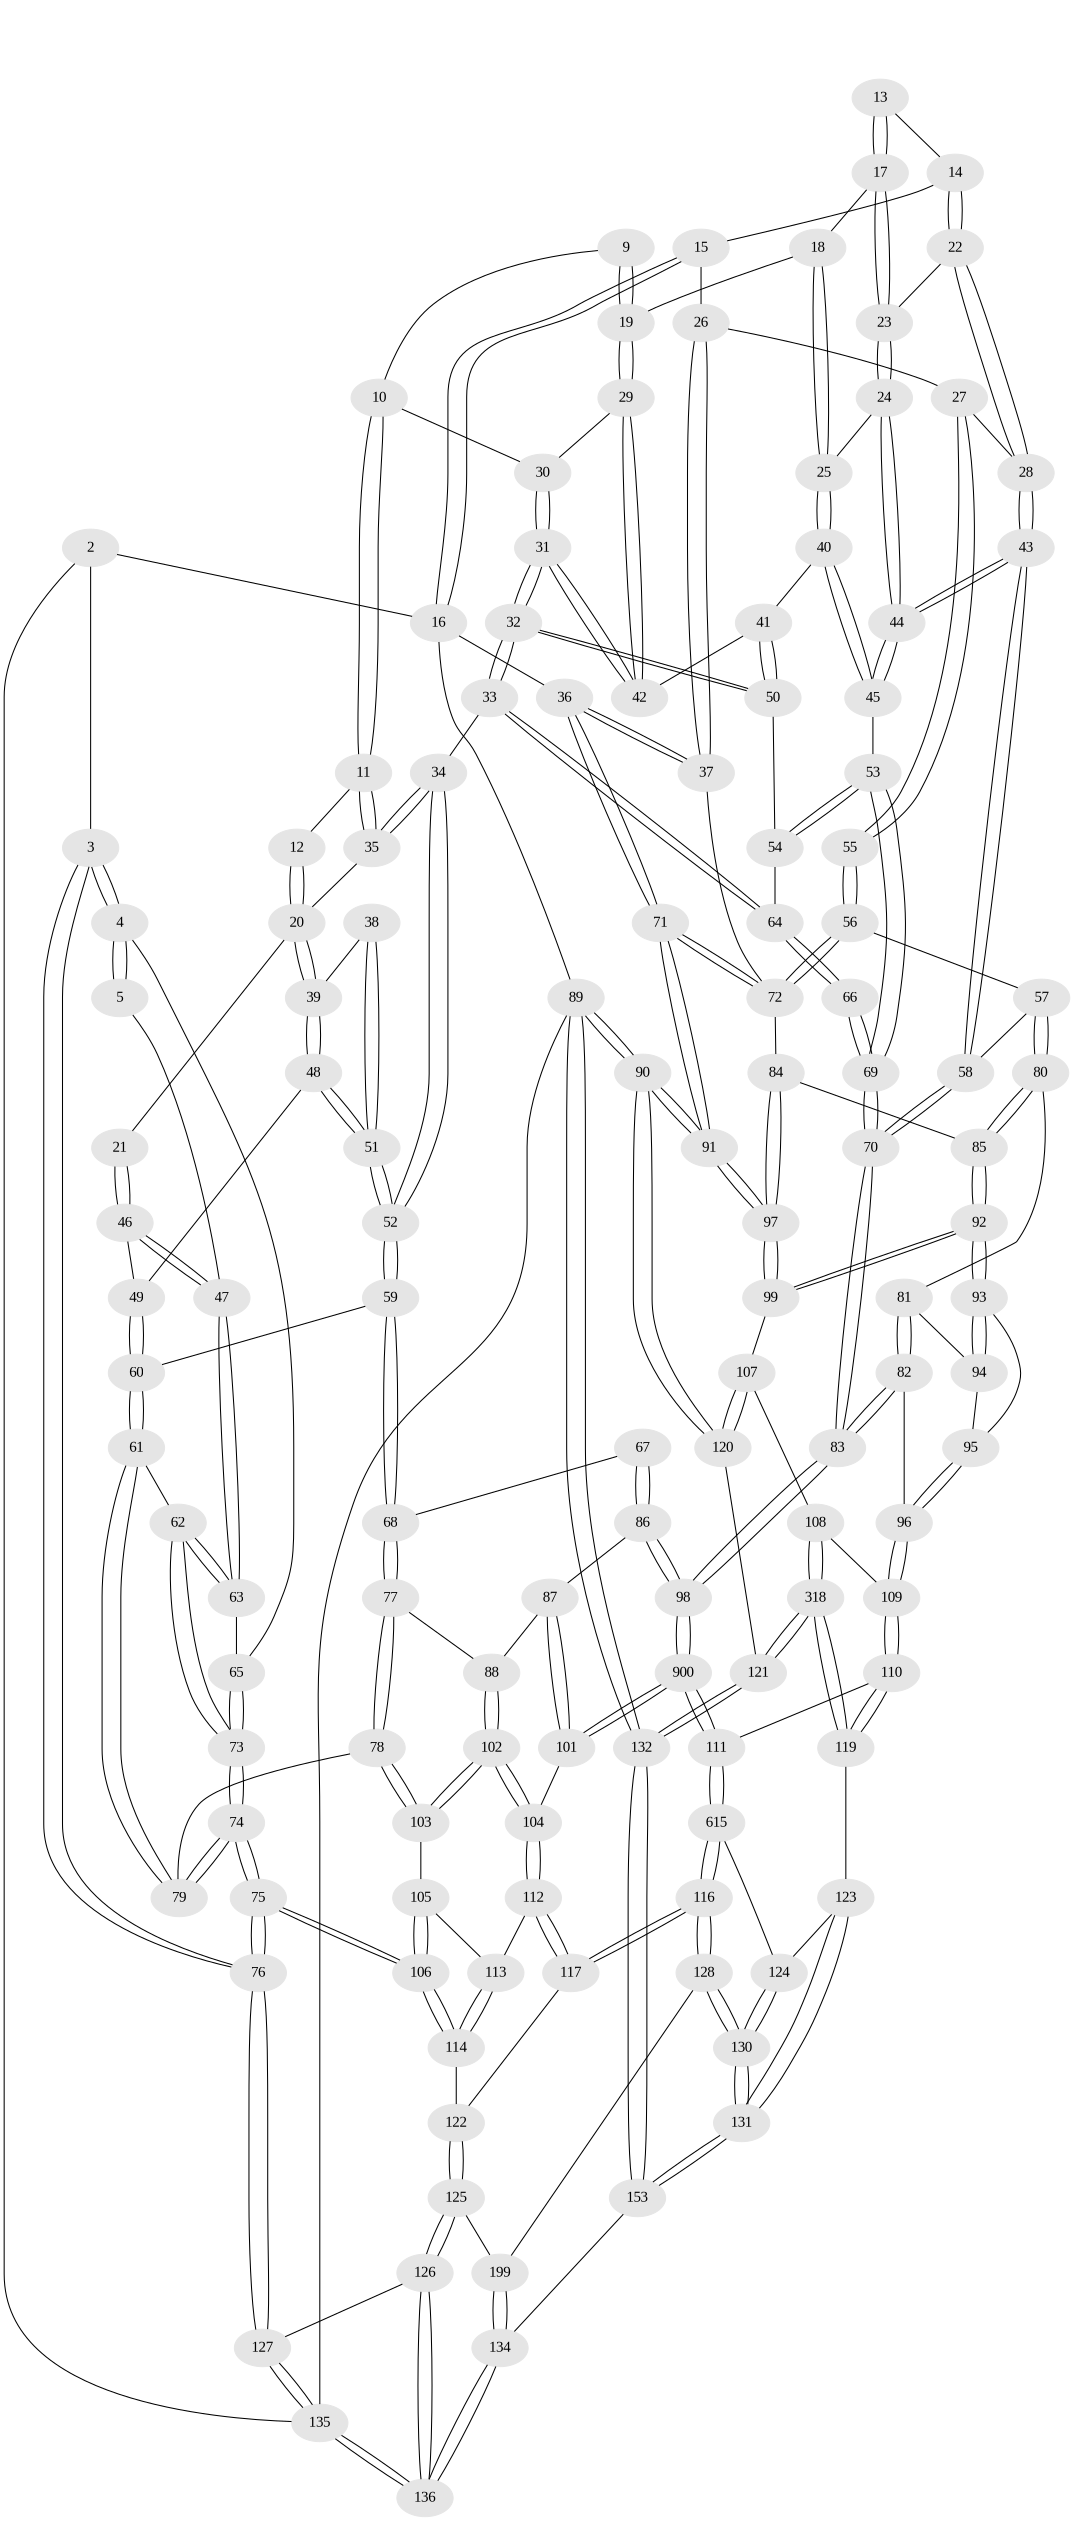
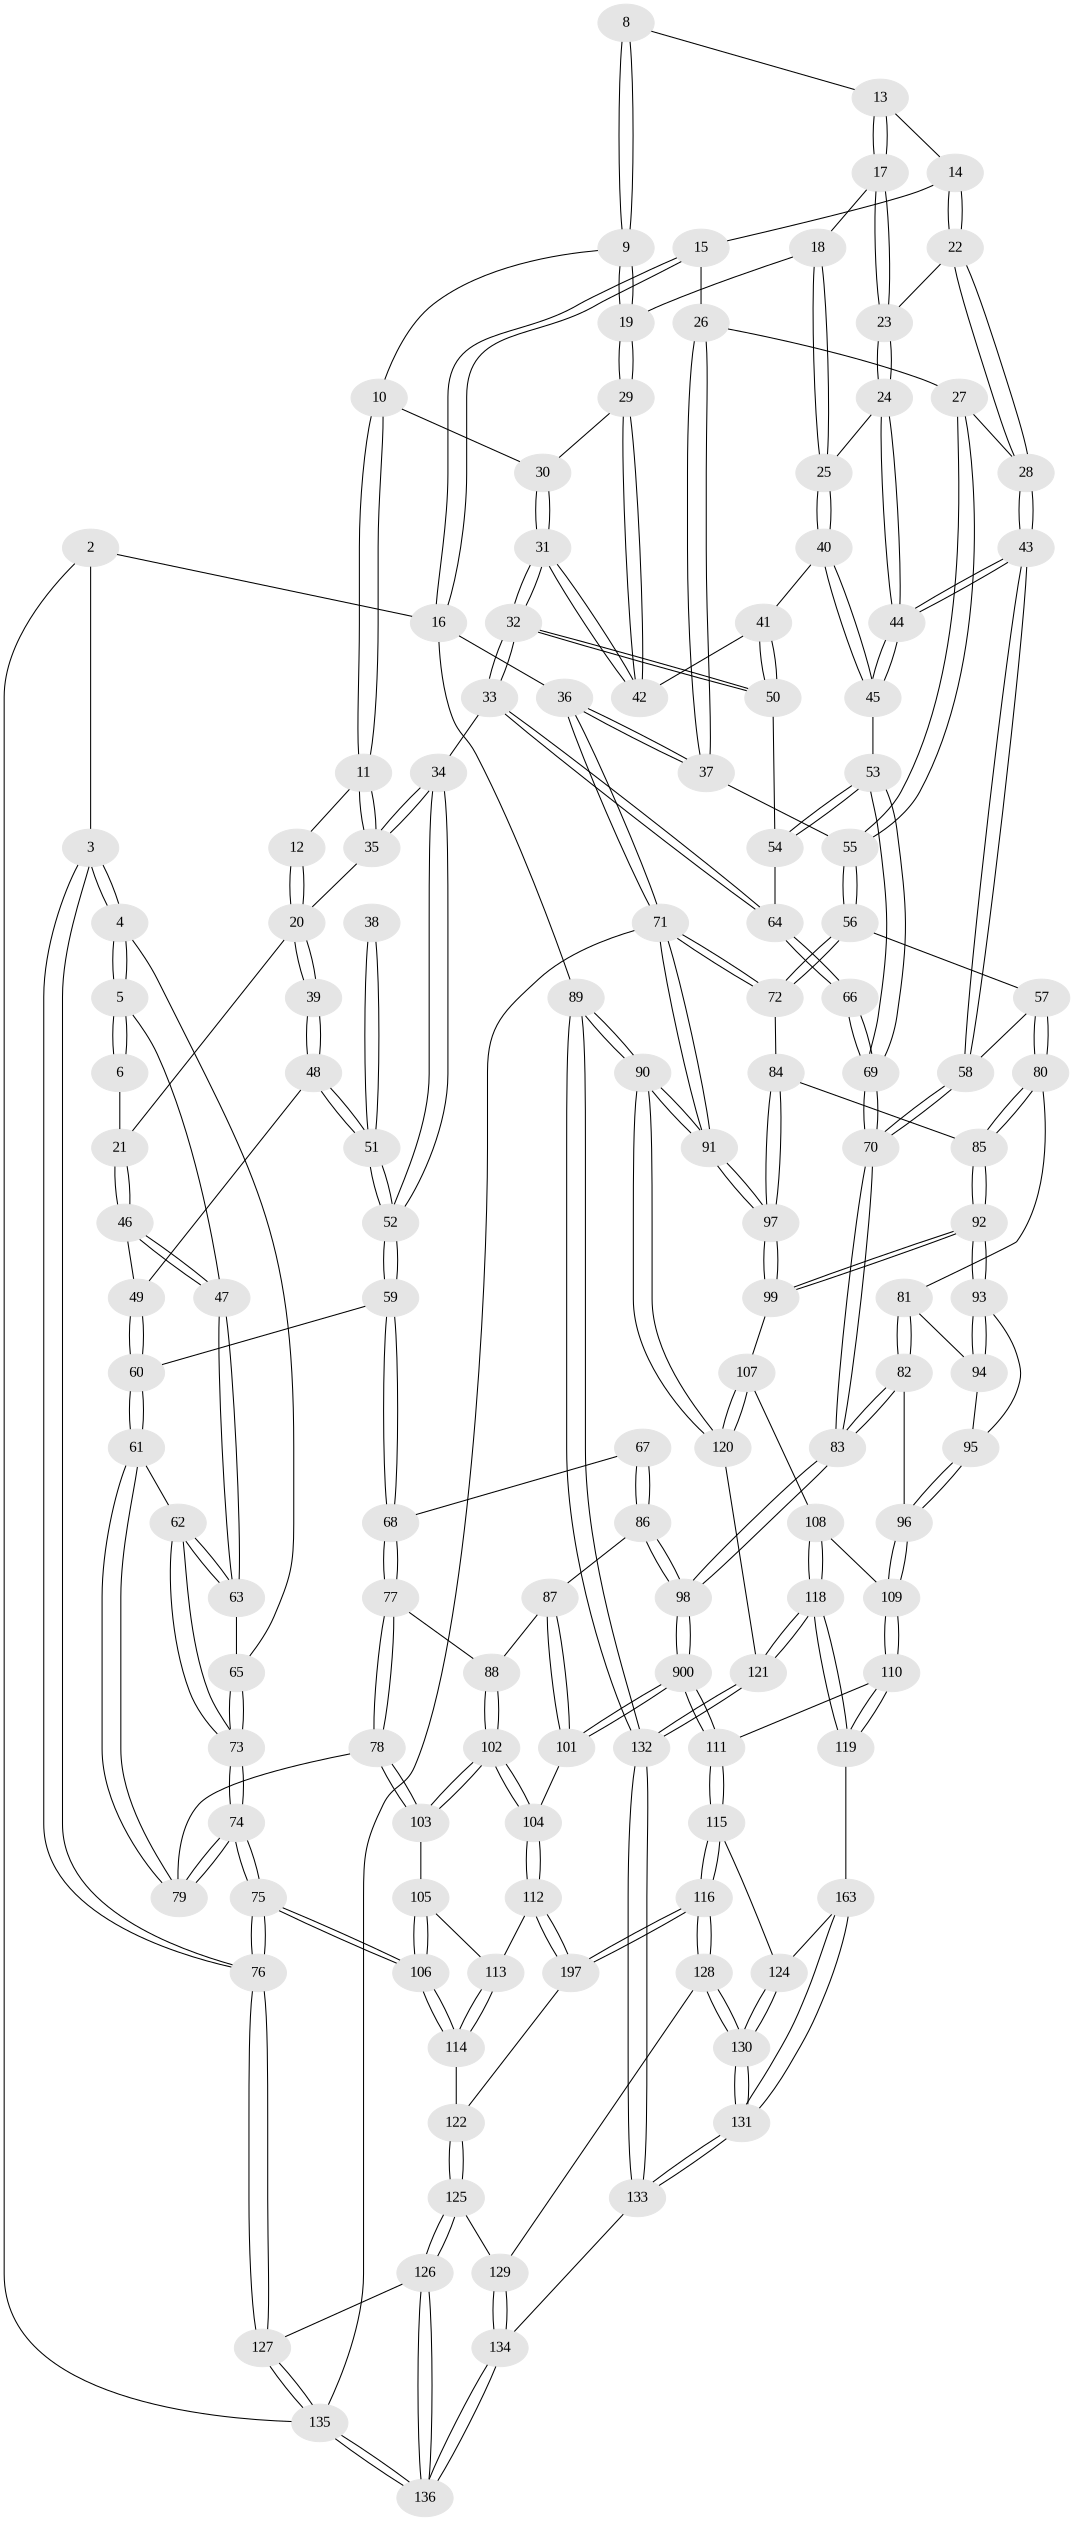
none -> (626, 23)
(723, 895) -> (783, 813)
(343, 960) -> none
none -> (120, 1073)
(816, 1598) -> (816, 1598)
(319, 1675) -> (454, 1602)
(717, 1823) -> (717, 1823)
(846, 1898) -> (846, 1898)
(571, 1973) -> (571, 1973)
(638, 2198) -> (638, 2198)
(500, 2273) -> (500, 2273)
